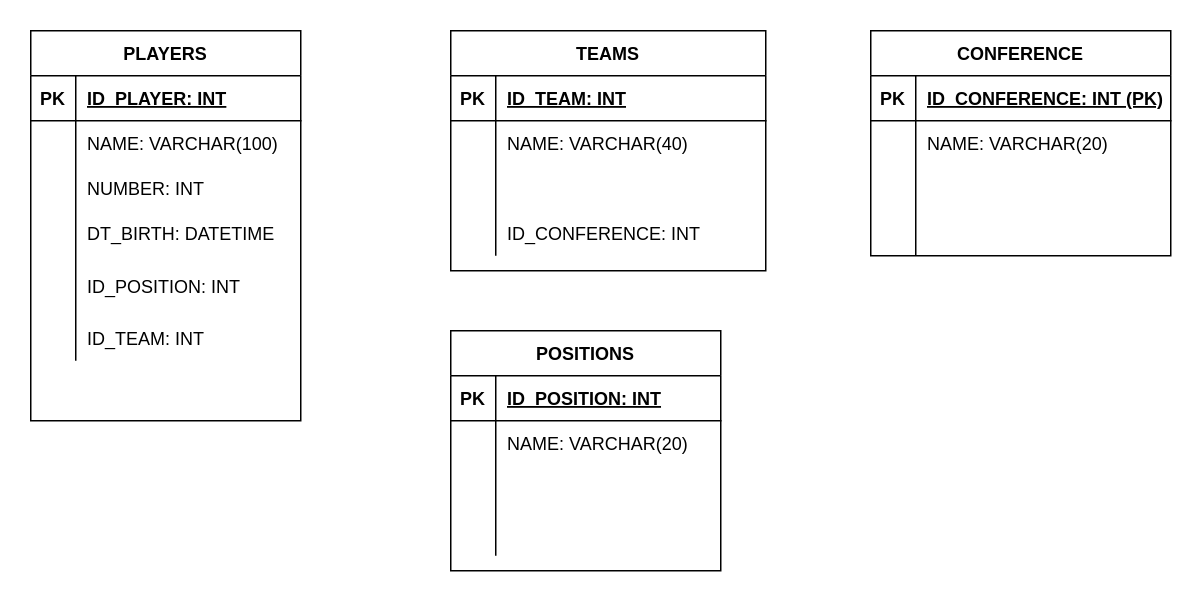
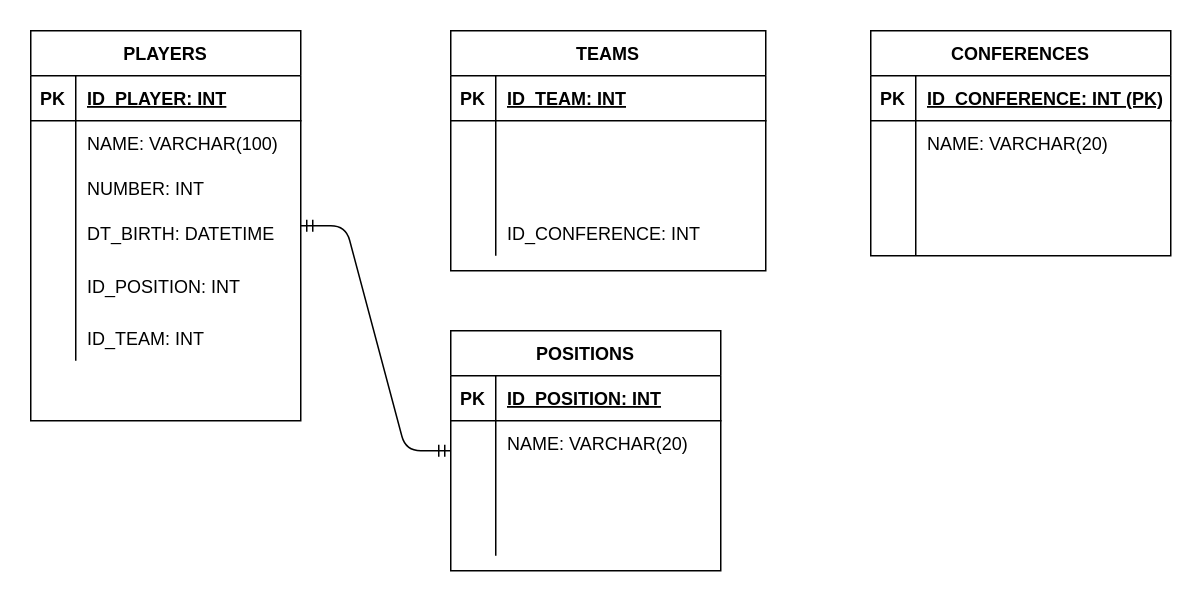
(1020, 54) -> (1020, 54)
(631, 143) -> none
none -> (375, 337)
